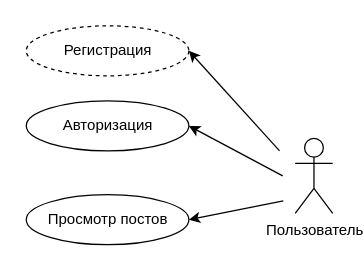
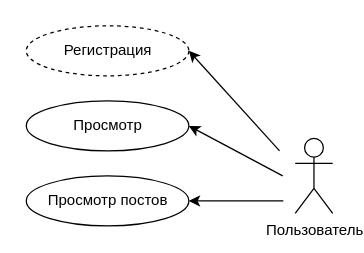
(108, 126) -> (108, 126)
(108, 219) -> (108, 201)
